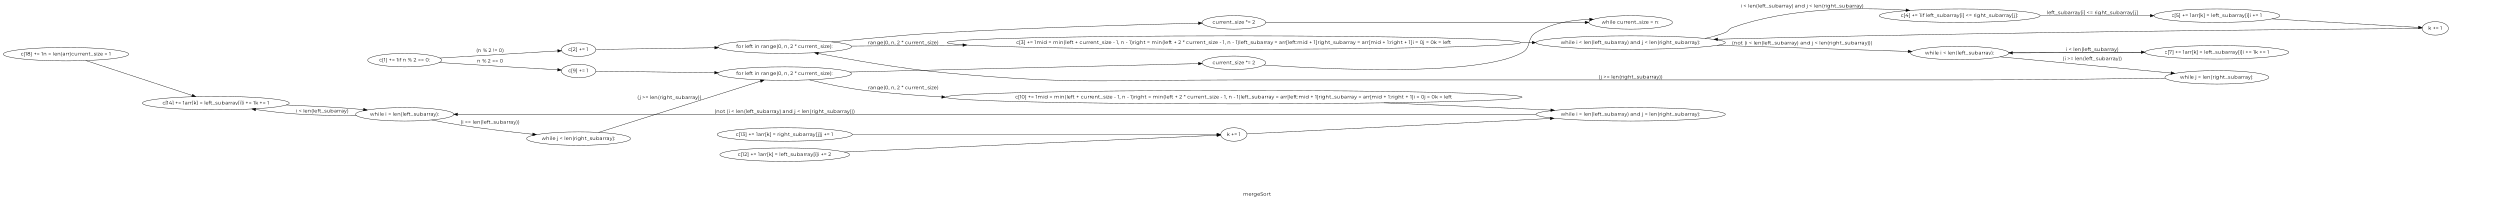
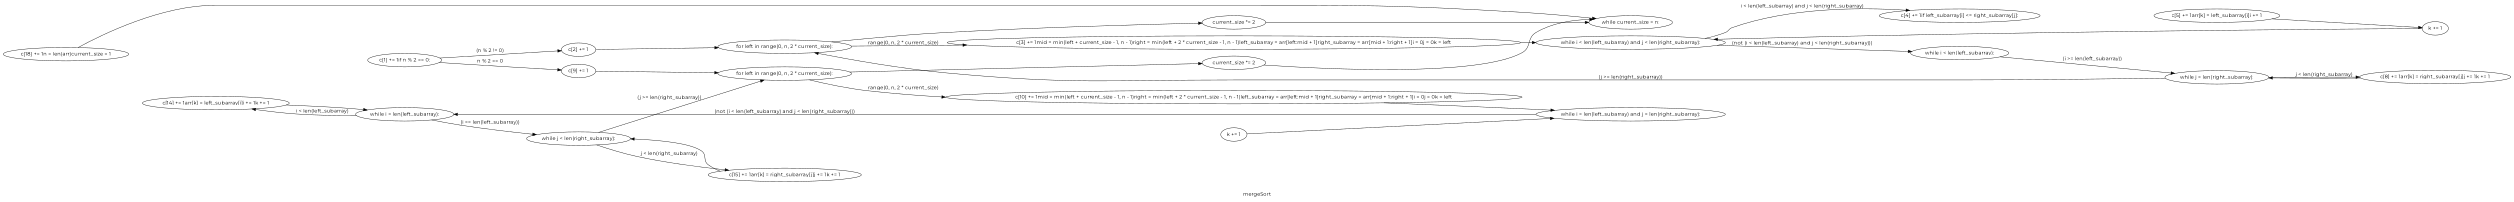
(2095, 16) -> none
(2217, 52) -> none
none -> (2435, 77)
(139, 78) -> (832, 5)
(785, 134) -> none
(785, 155) -> none
none -> (785, 175)
